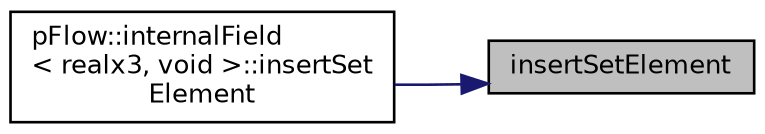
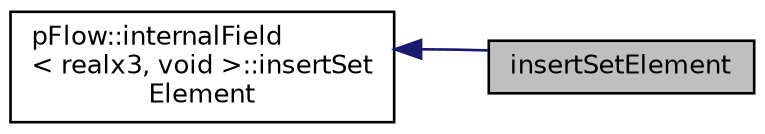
(428, 85) -> (455, 50)
